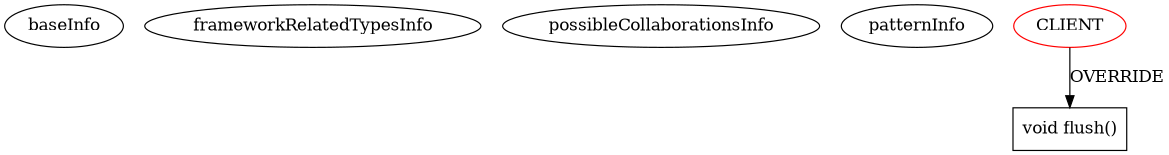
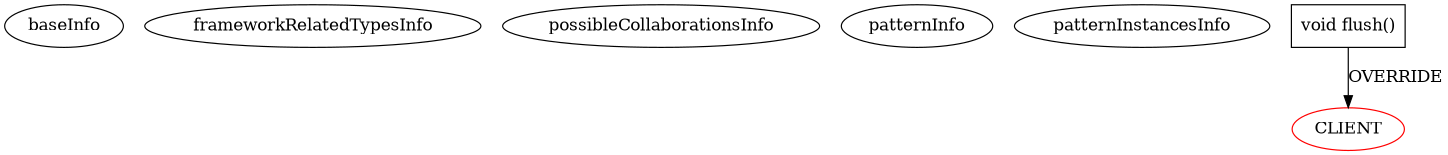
none -> (1142, 26)
(1070, 72) -> (1348, 72)
